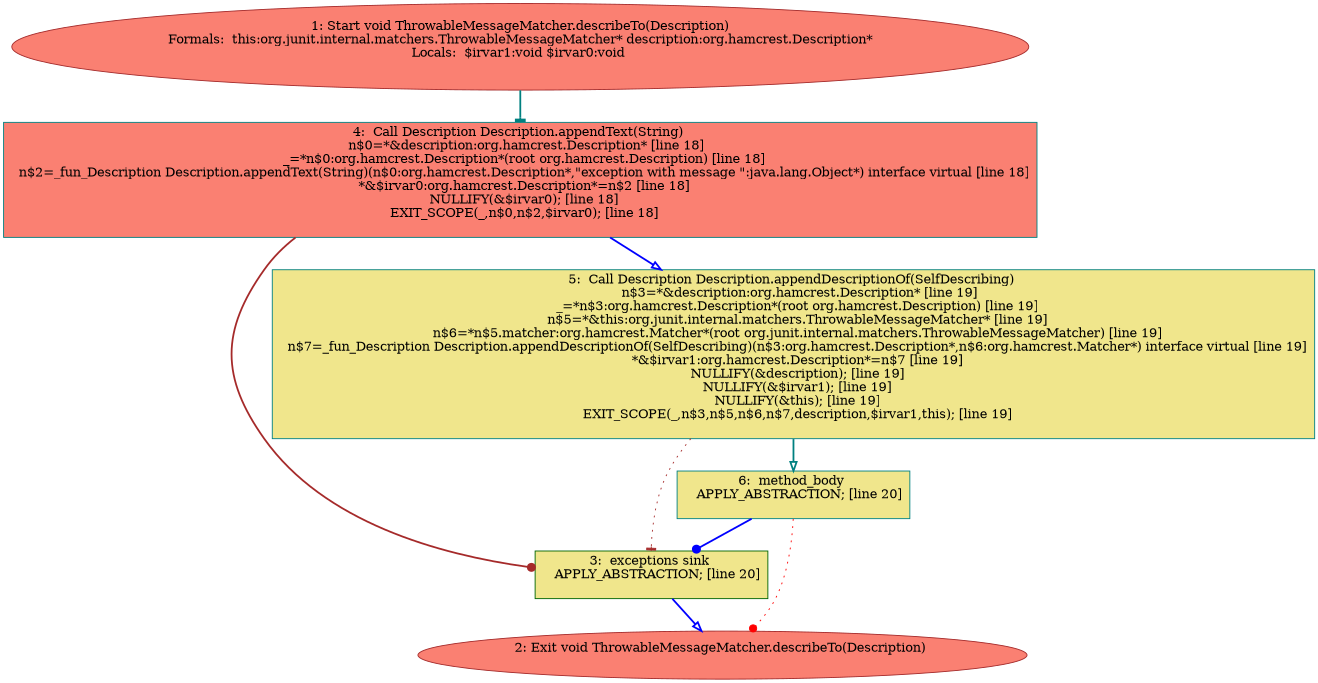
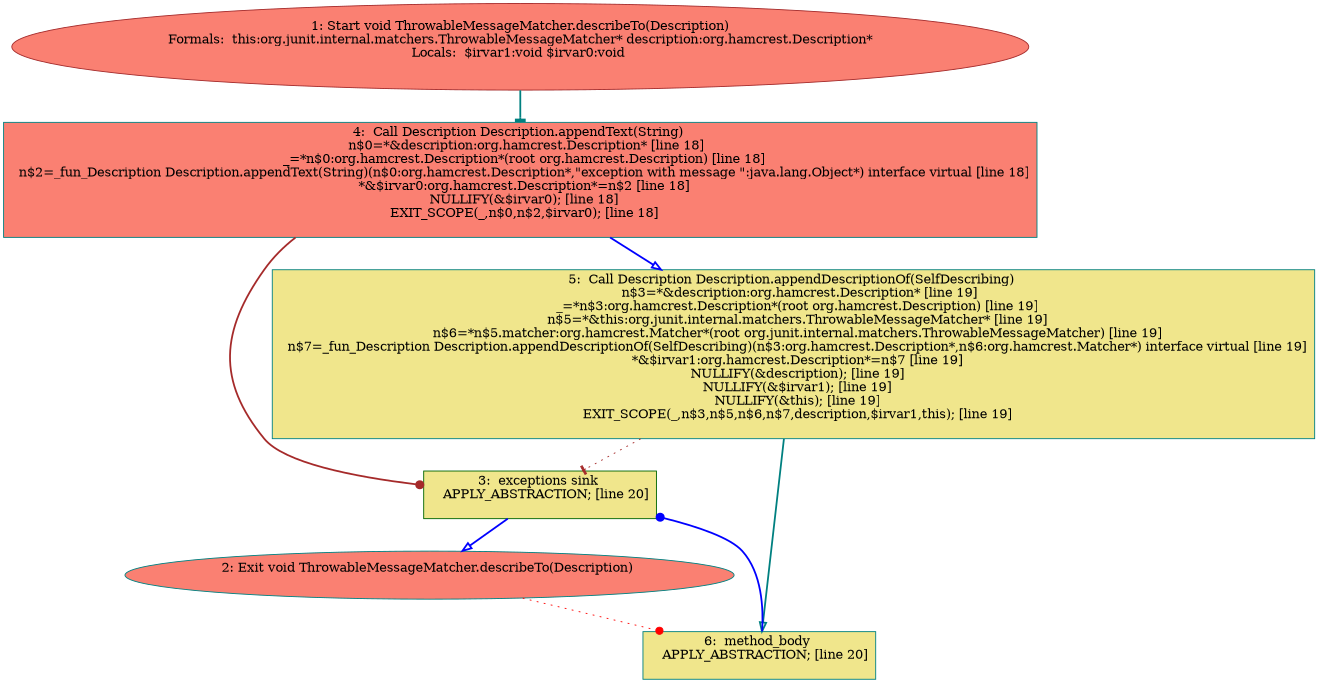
(784, 576) -> (589, 614)
(722, 655) -> (430, 575)
